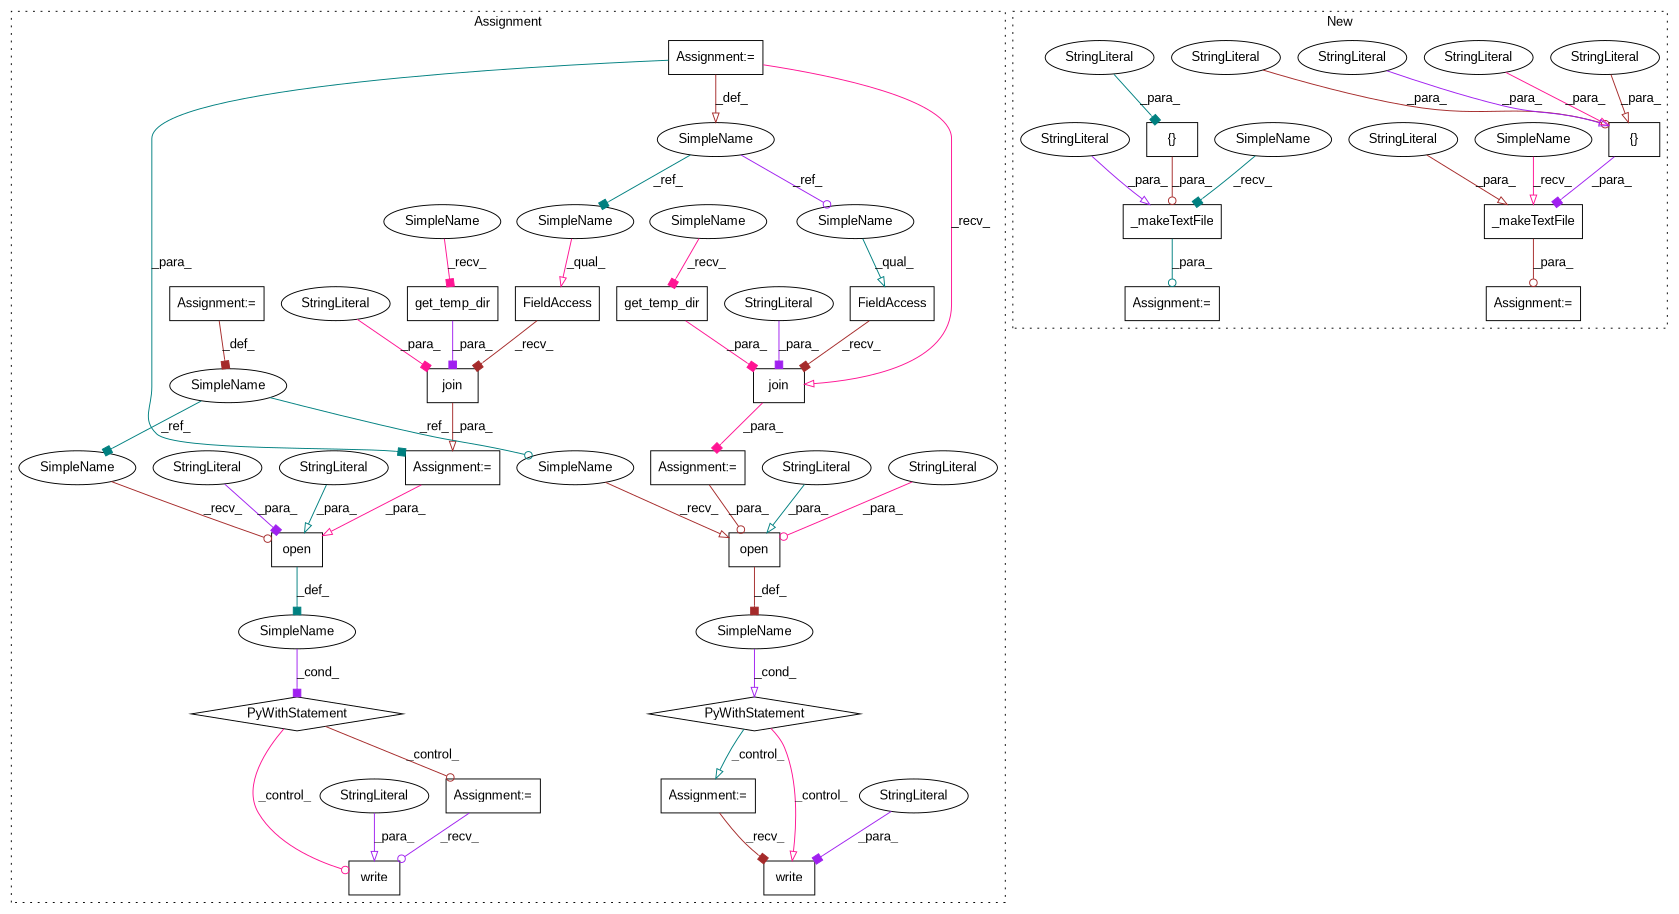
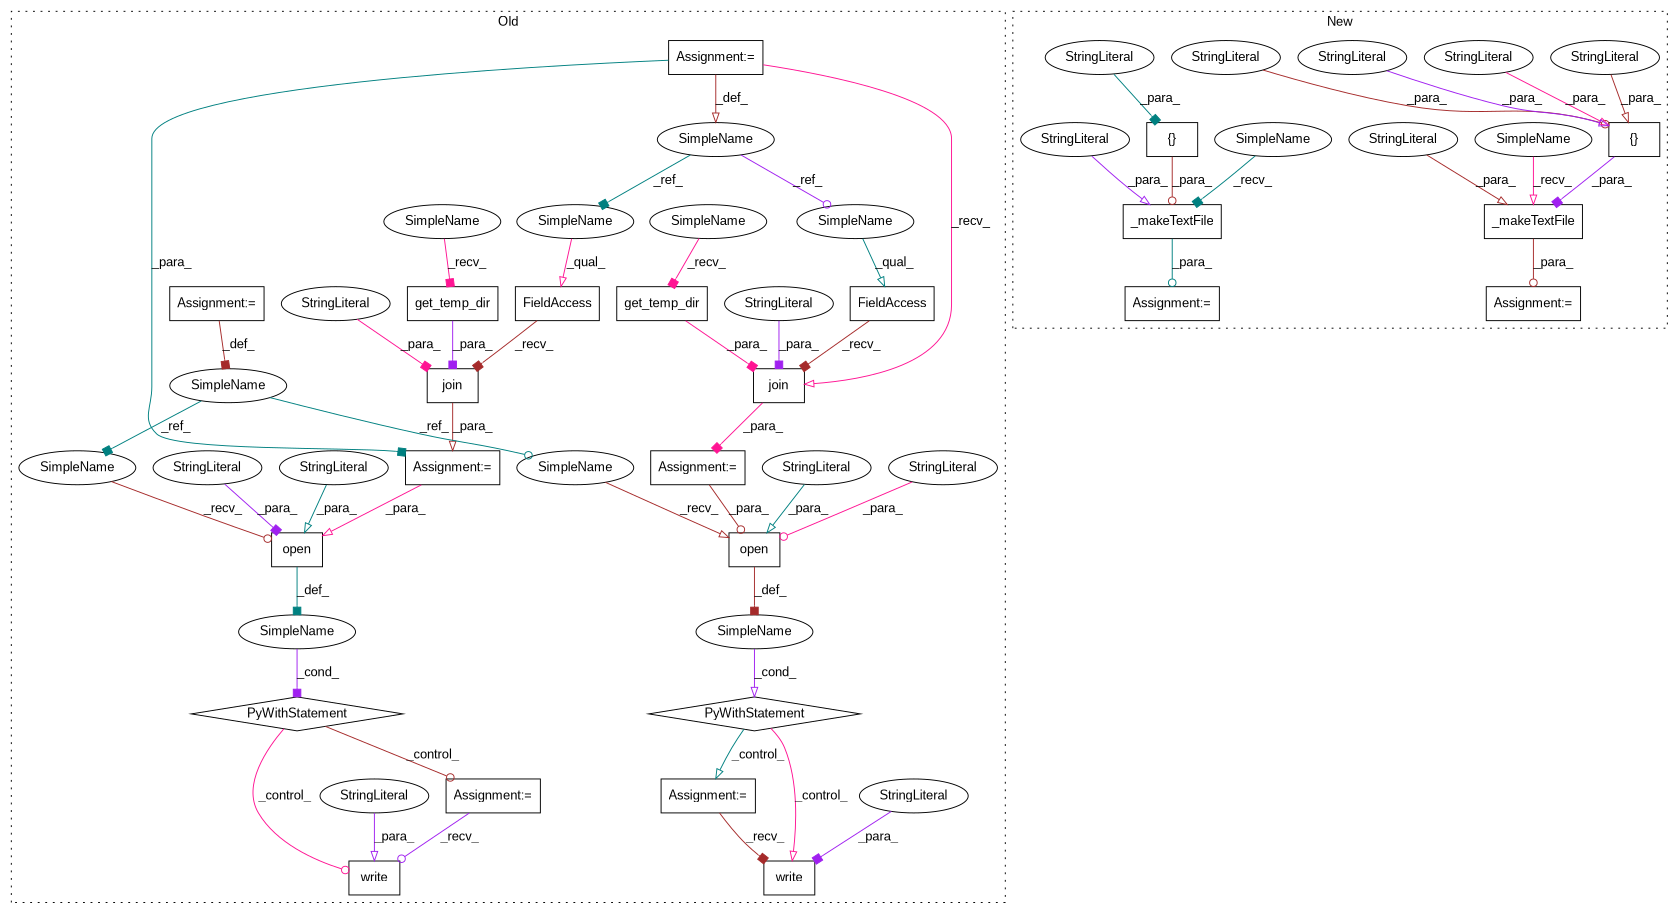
(508, 22) -> (508, 22)
